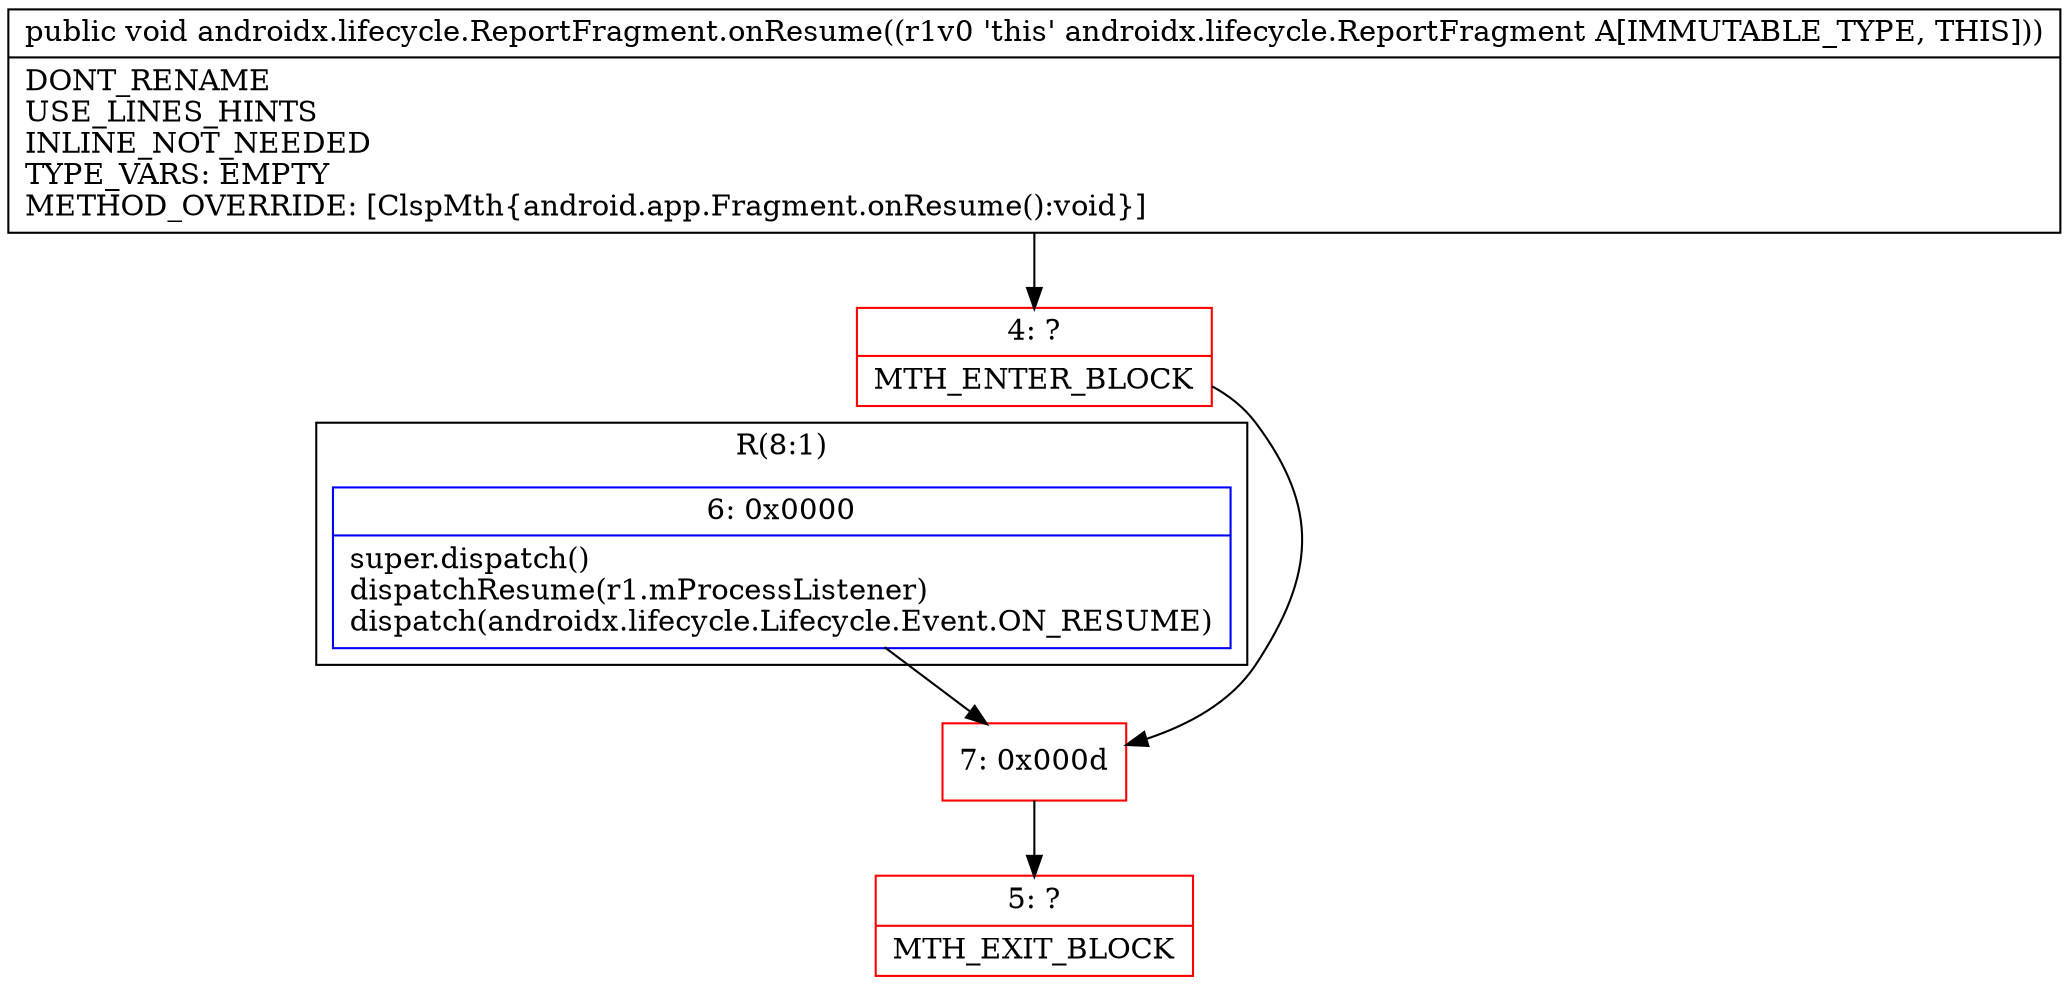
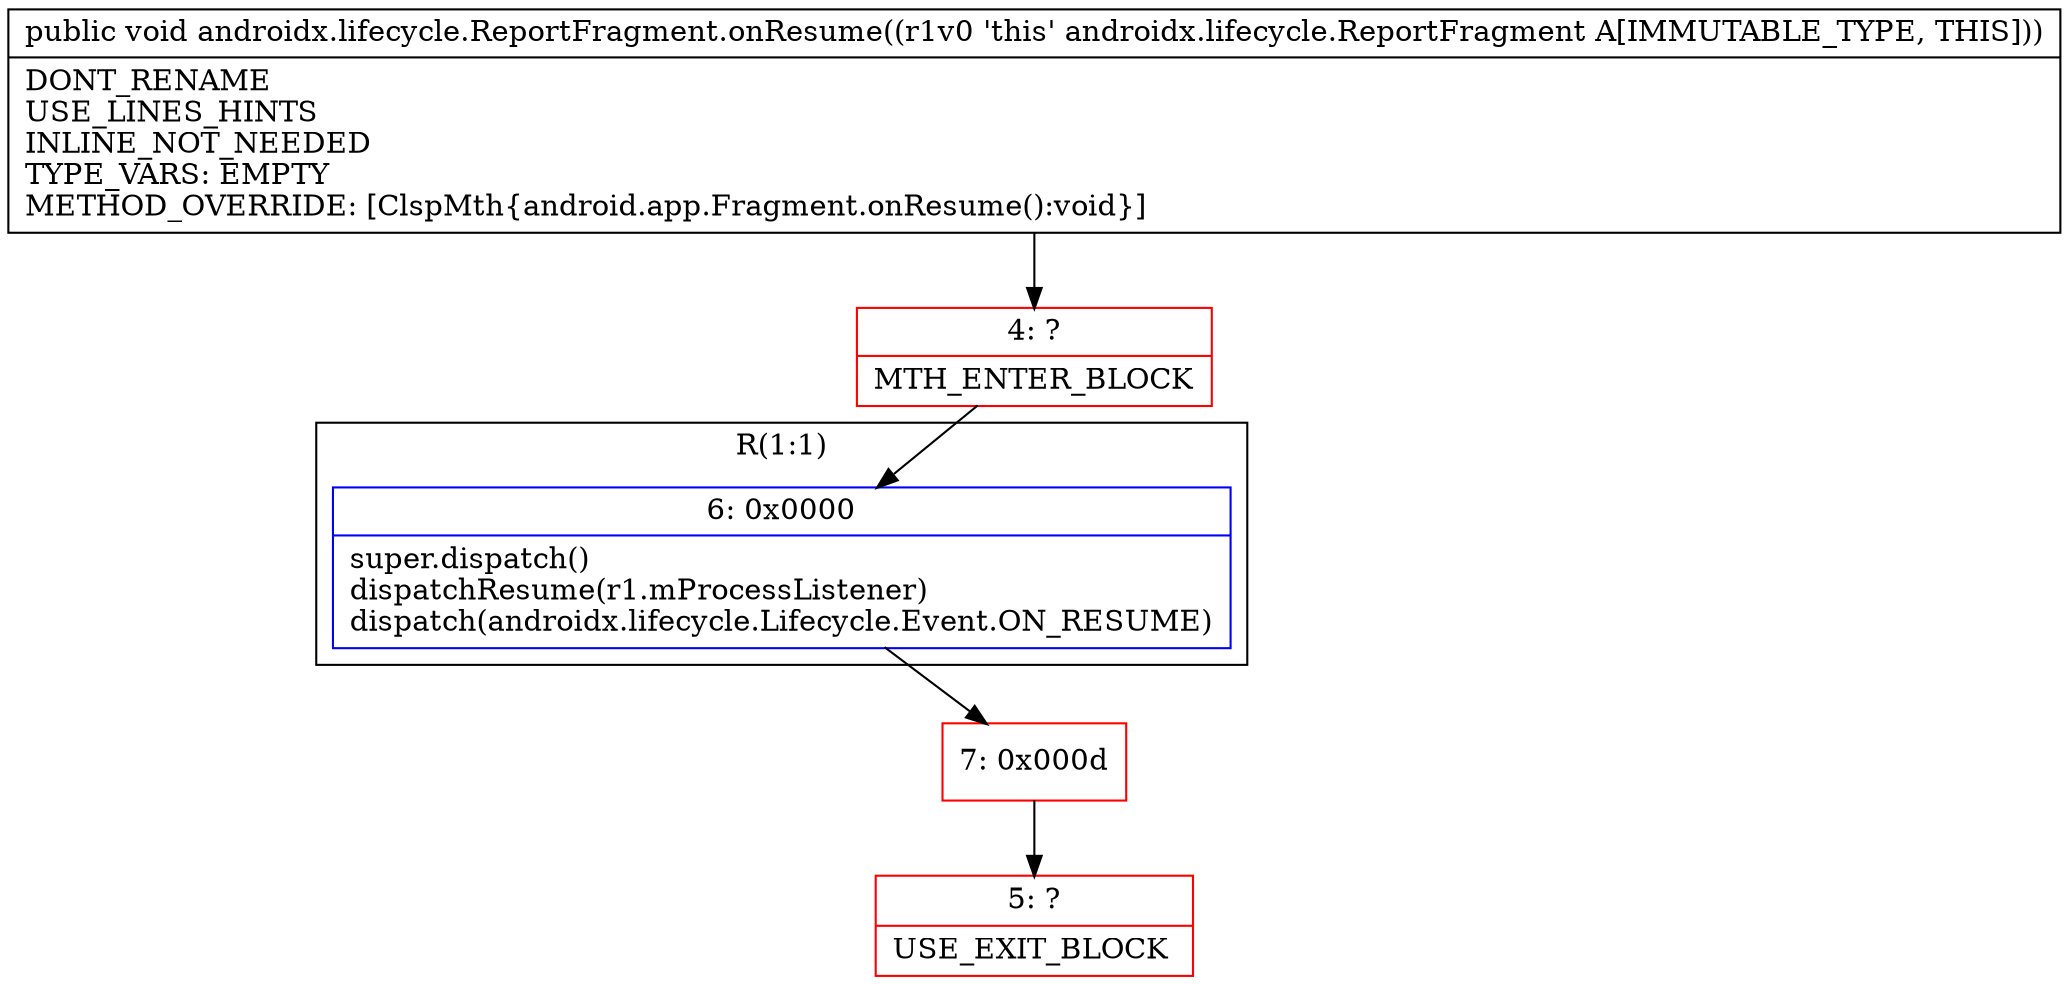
(782, 447) -> (782, 447)
(1296, 581) -> (936, 440)
(1034, 950) -> (1031, 950)
